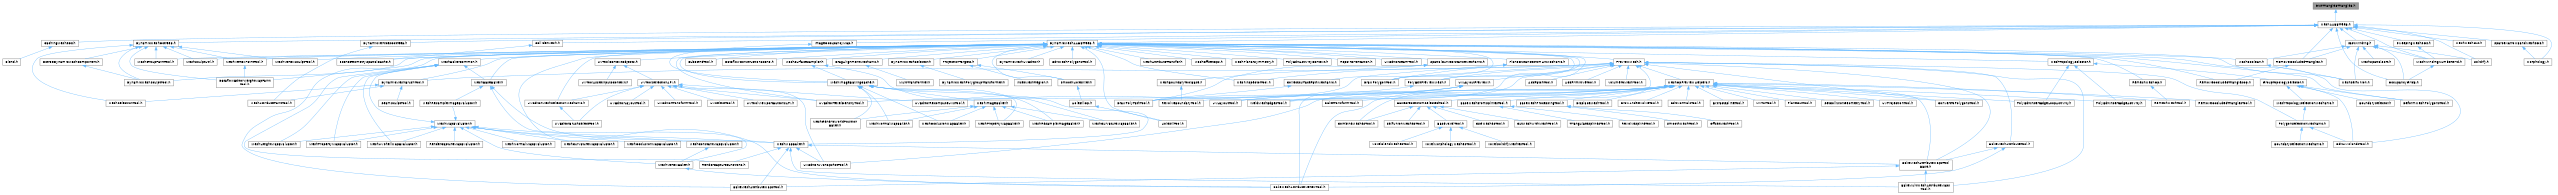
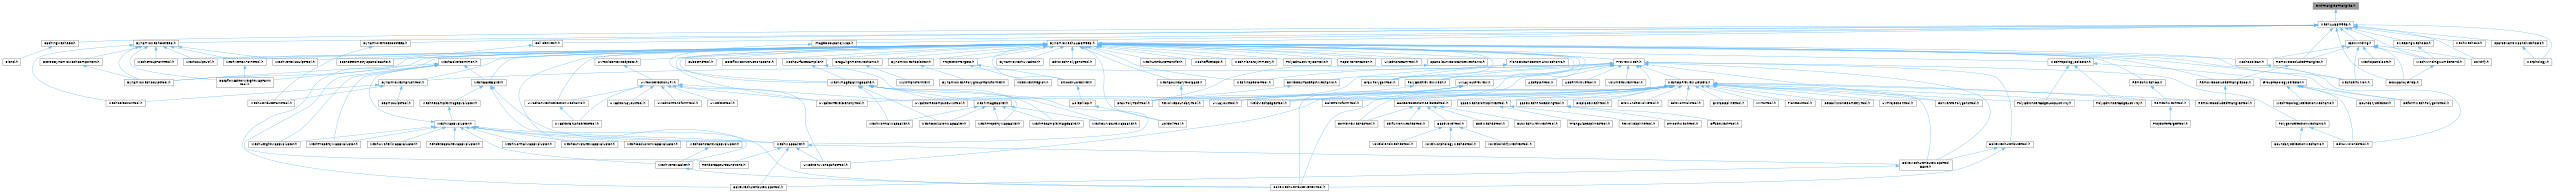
(1279, 73) -> (1126, 65)
(367, 80) -> (304, 72)
(605, 83) -> none
none -> (2225, 96)
(771, 103) -> none
(454, 112) -> (451, 115)
(2304, 115) -> none
(835, 124) -> none
none -> (2170, 124)
(1926, 187) -> none
